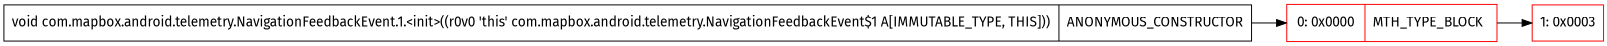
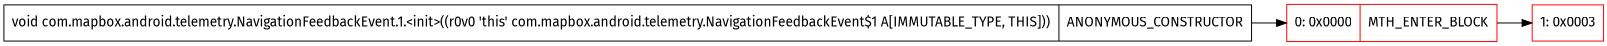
(1428, 22) -> (1429, 22)
